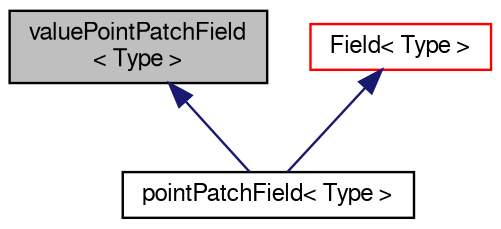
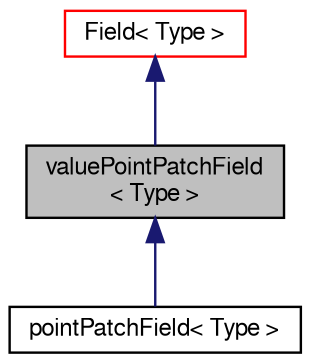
(326, 130) -> (155, 113)
